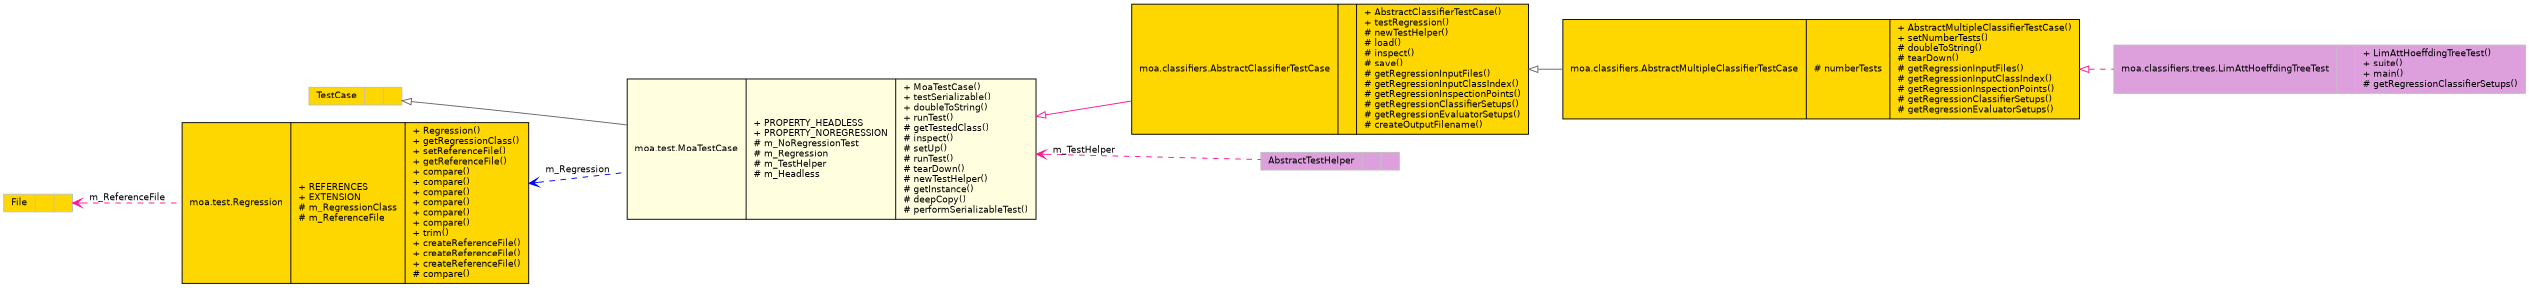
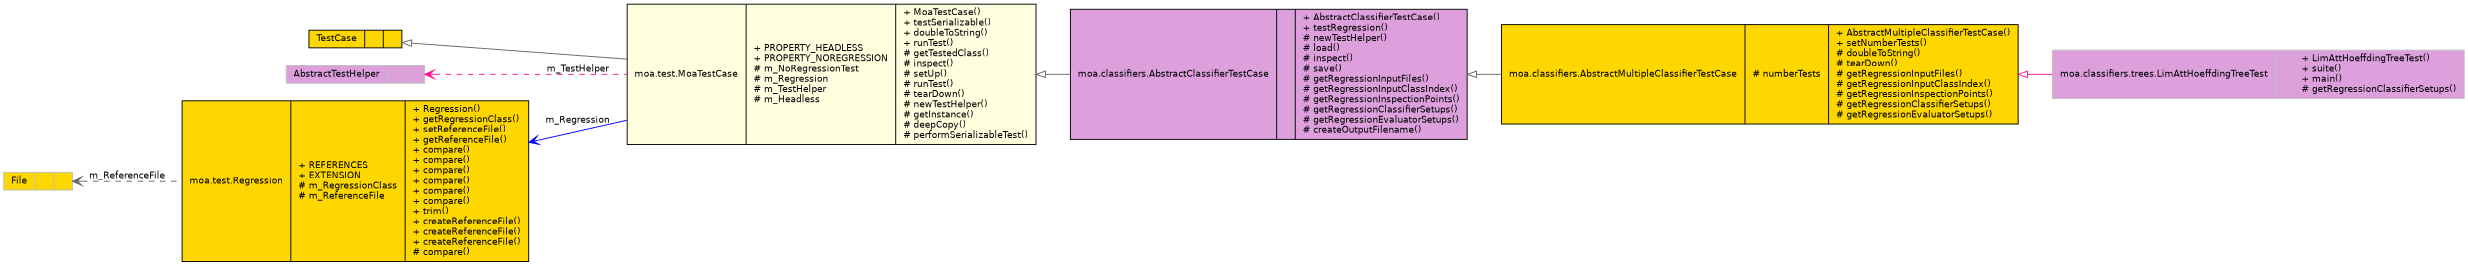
(1330, 69) -> (1269, 74)
(2101, 69) -> (2040, 74)
(355, 96) -> (355, 39)
(1089, 108) -> (1058, 74)
(1153, 157) -> (531, 74)
(583, 177) -> (583, 130)
(132, 203) -> (132, 181)
